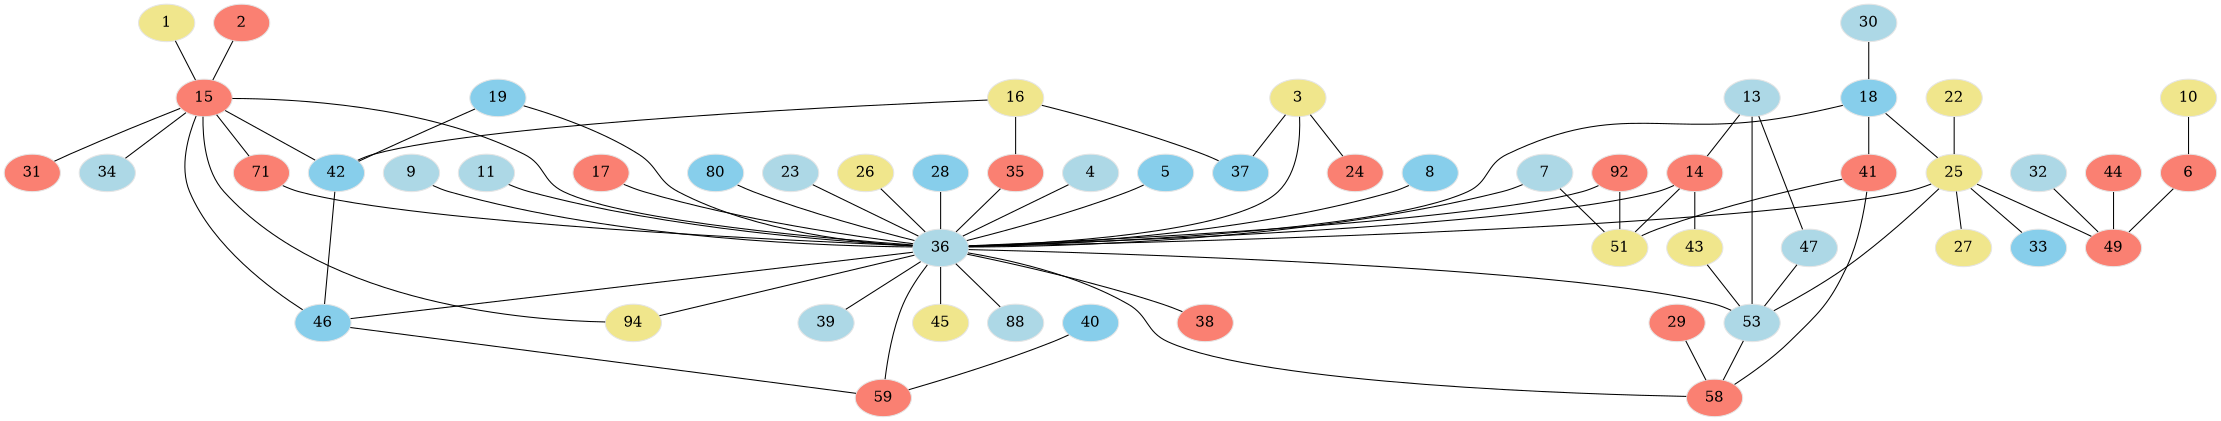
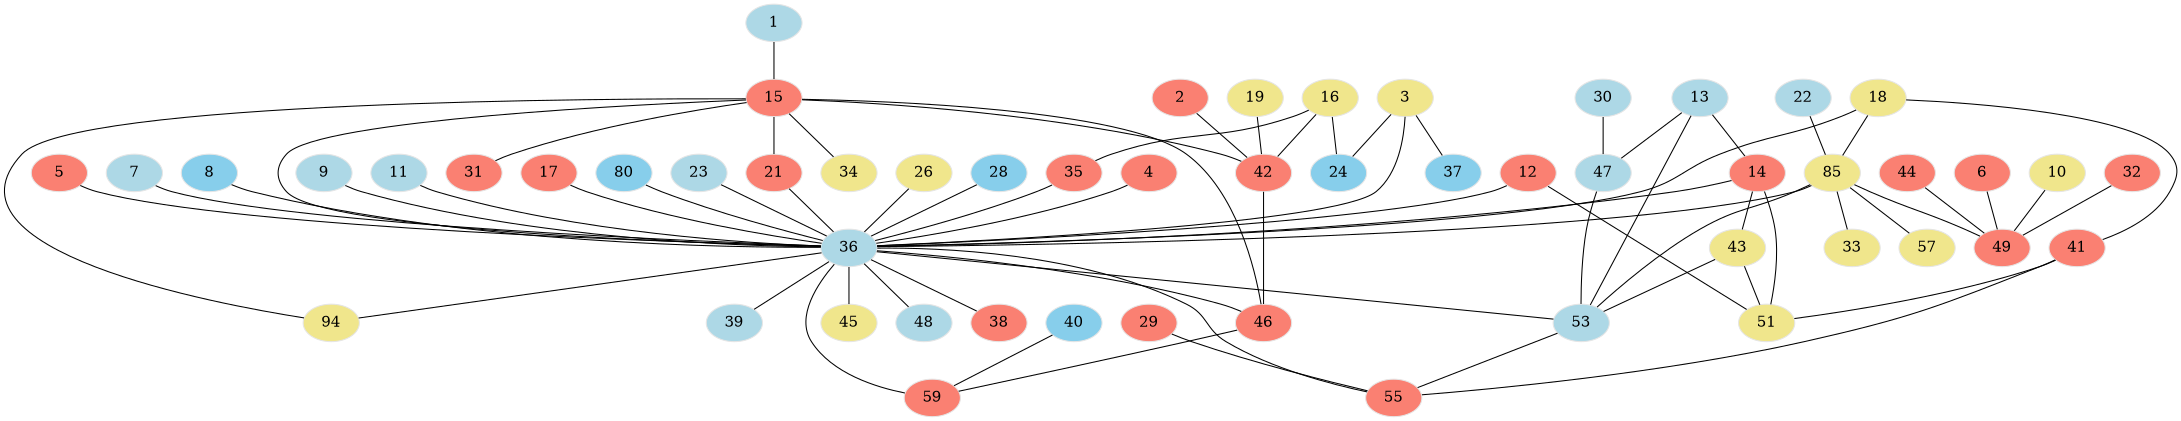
(167, 23) -> (774, 23)
(223, 60) -> (1227, 140)
(1869, 61) -> (1603, 136)
(498, 98) -> (1255, 98)
(1869, 98) -> (1878, 98)
(1954, 98) -> (1803, 98)
(1131, 130) -> (1334, 136)
(2189, 136) -> (2030, 210)
(107, 173) -> (849, 173)
(261, 173) -> (774, 173)
(336, 173) -> (1264, 173)
(1091, 173) -> (1149, 173)
(1166, 173) -> (59, 173)
(1355, 173) -> (1339, 173)
(1620, 173) -> (1528, 173)
(1954, 173) -> (1832, 173)
(2039, 173) -> (2132, 173)
(687, 196) -> none
(1584, 212) -> (1752, 285)
(1964, 248) -> (1927, 248)
(2039, 248) -> (1852, 248)
(323, 323) -> (1264, 323)
(1016, 323) -> (924, 323)
(1715, 398) -> (1394, 398)
